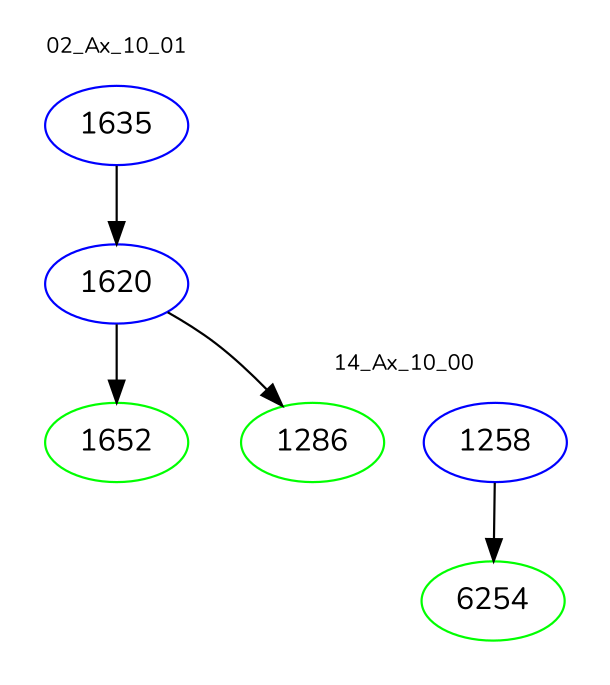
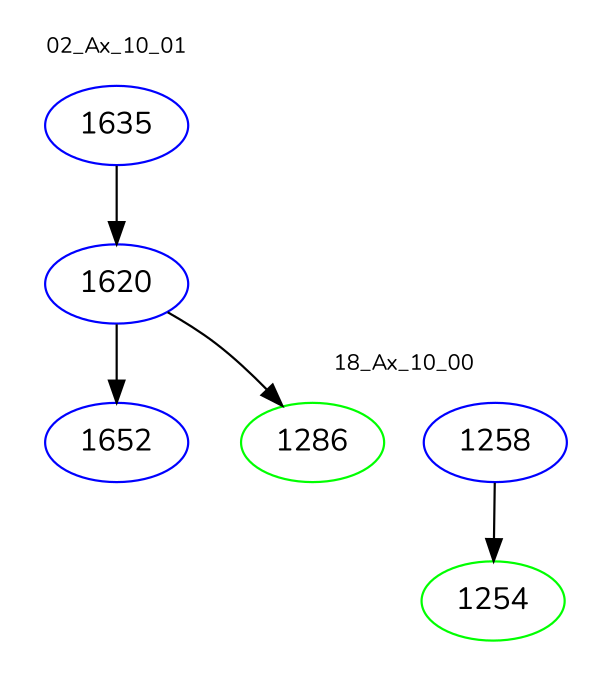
(404, 364) -> (404, 364)
(117, 442) -> (117, 442)
(493, 601) -> (493, 601)
